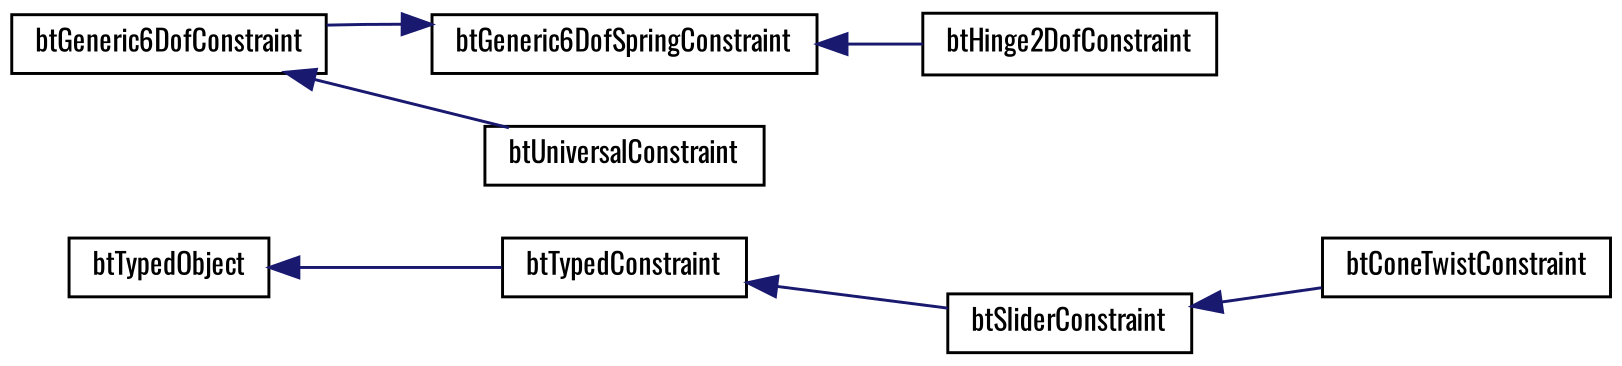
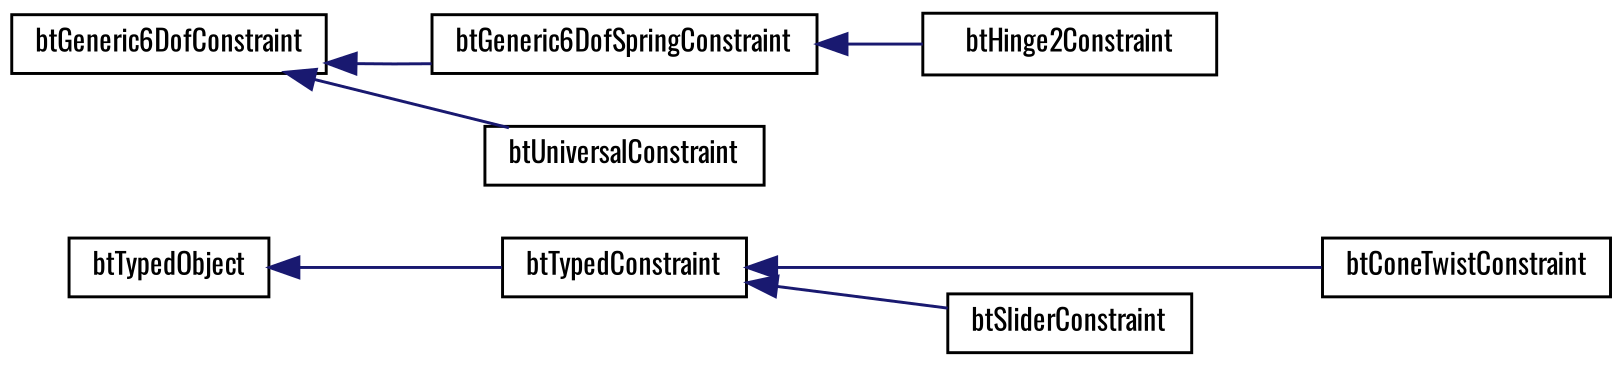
(364, 24) -> (394, 64)
(1070, 44) -> (1070, 44)
(1272, 295) -> (1049, 267)
